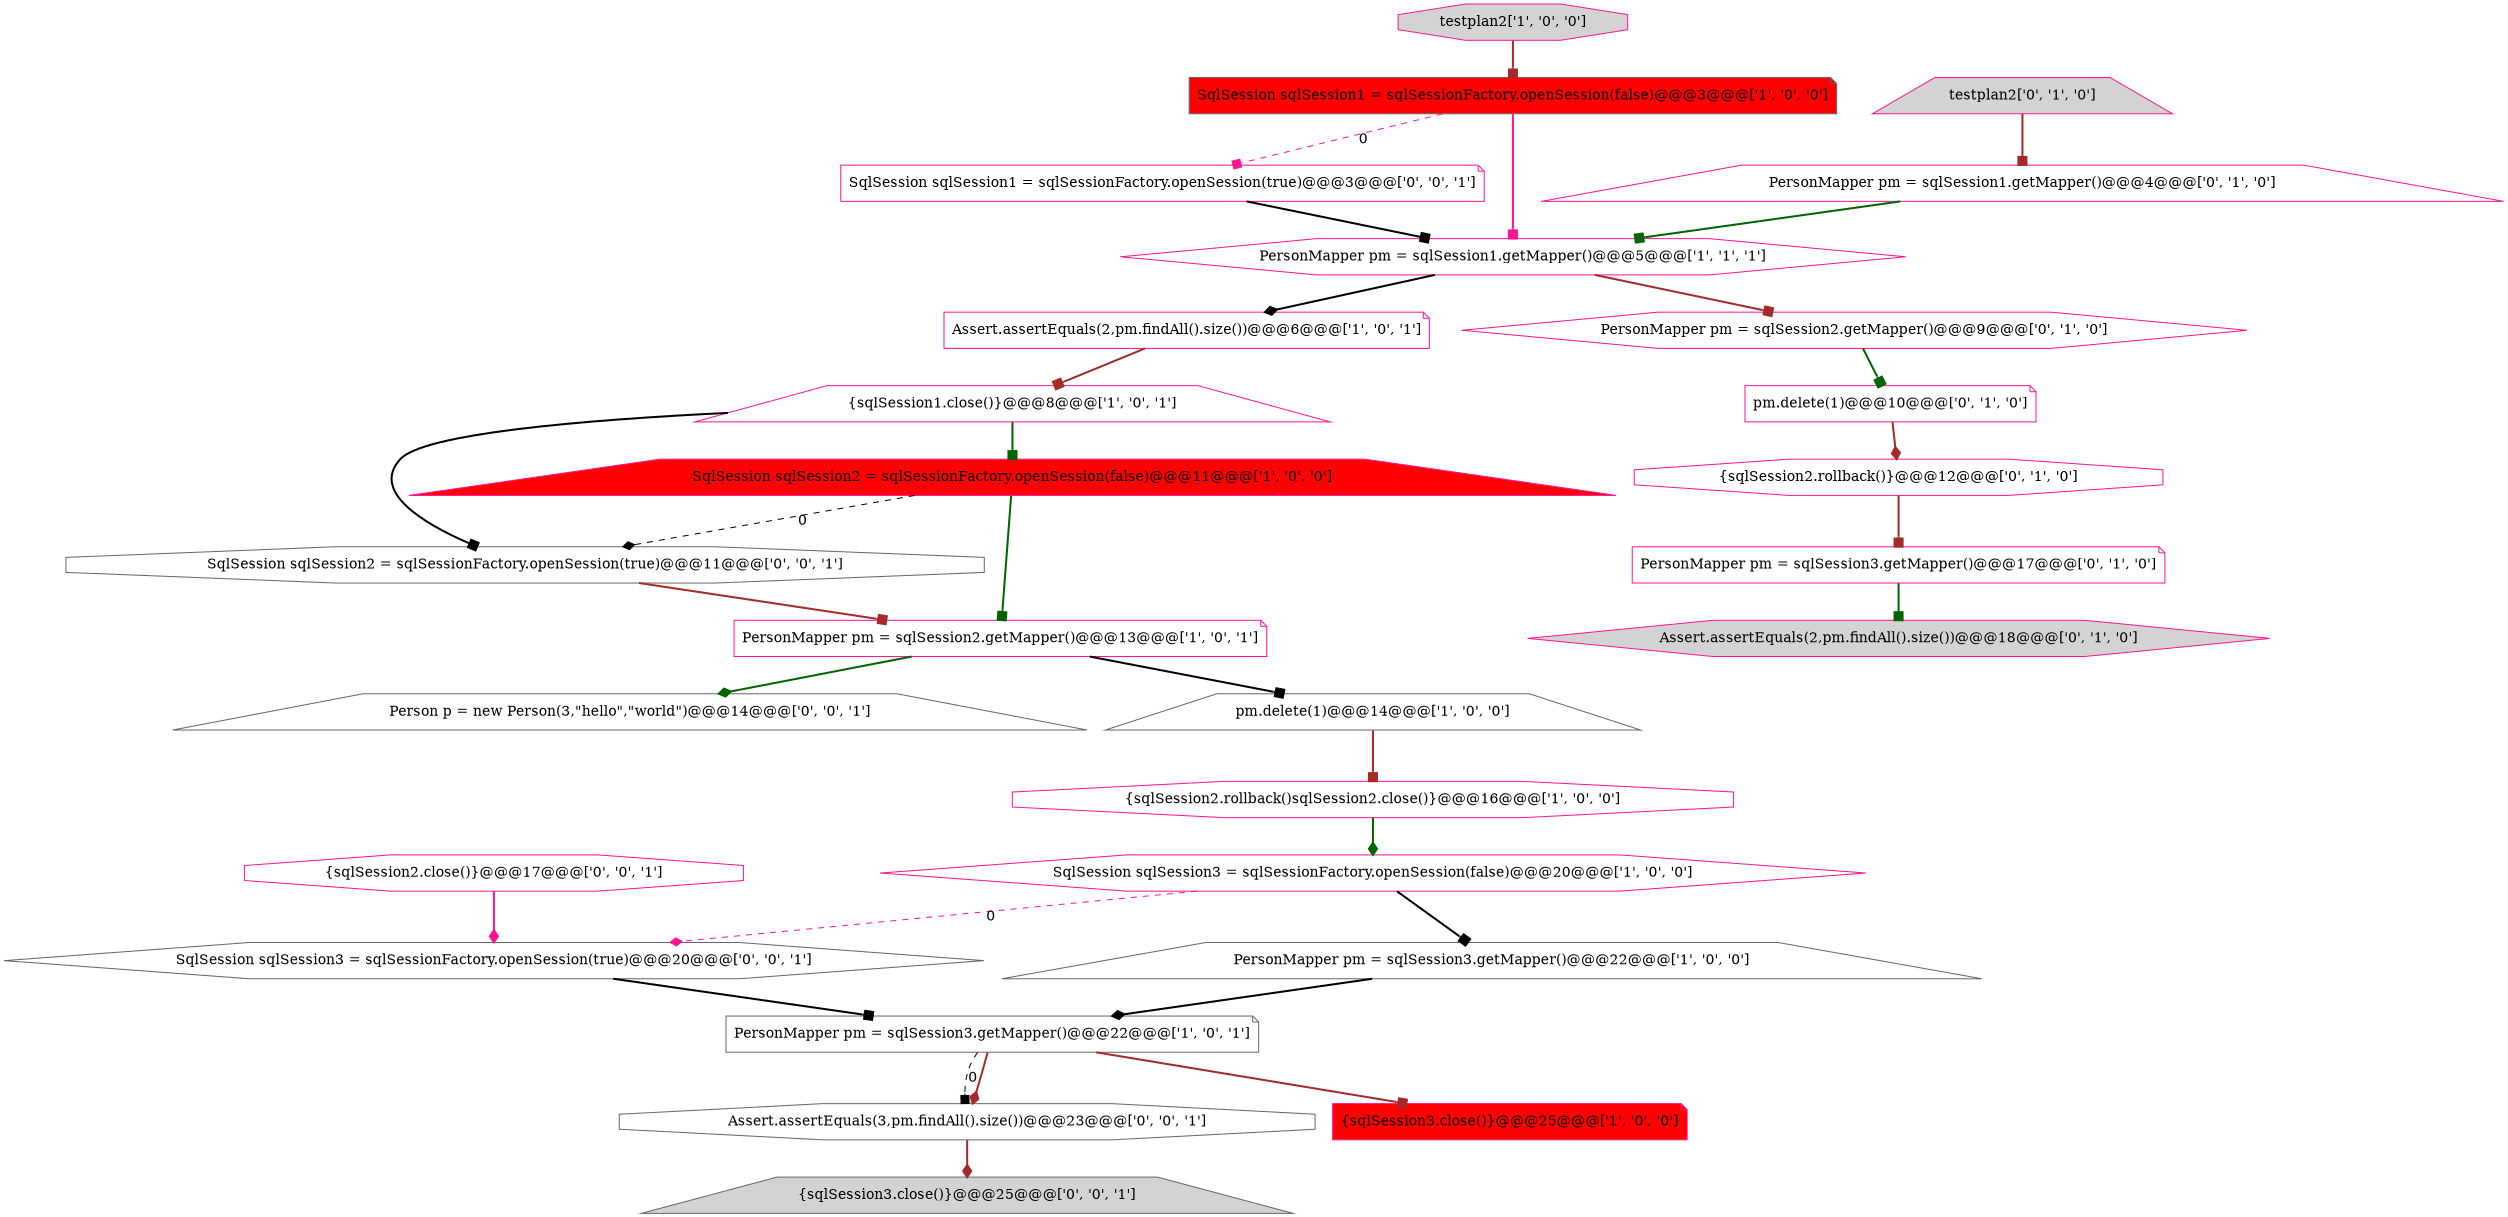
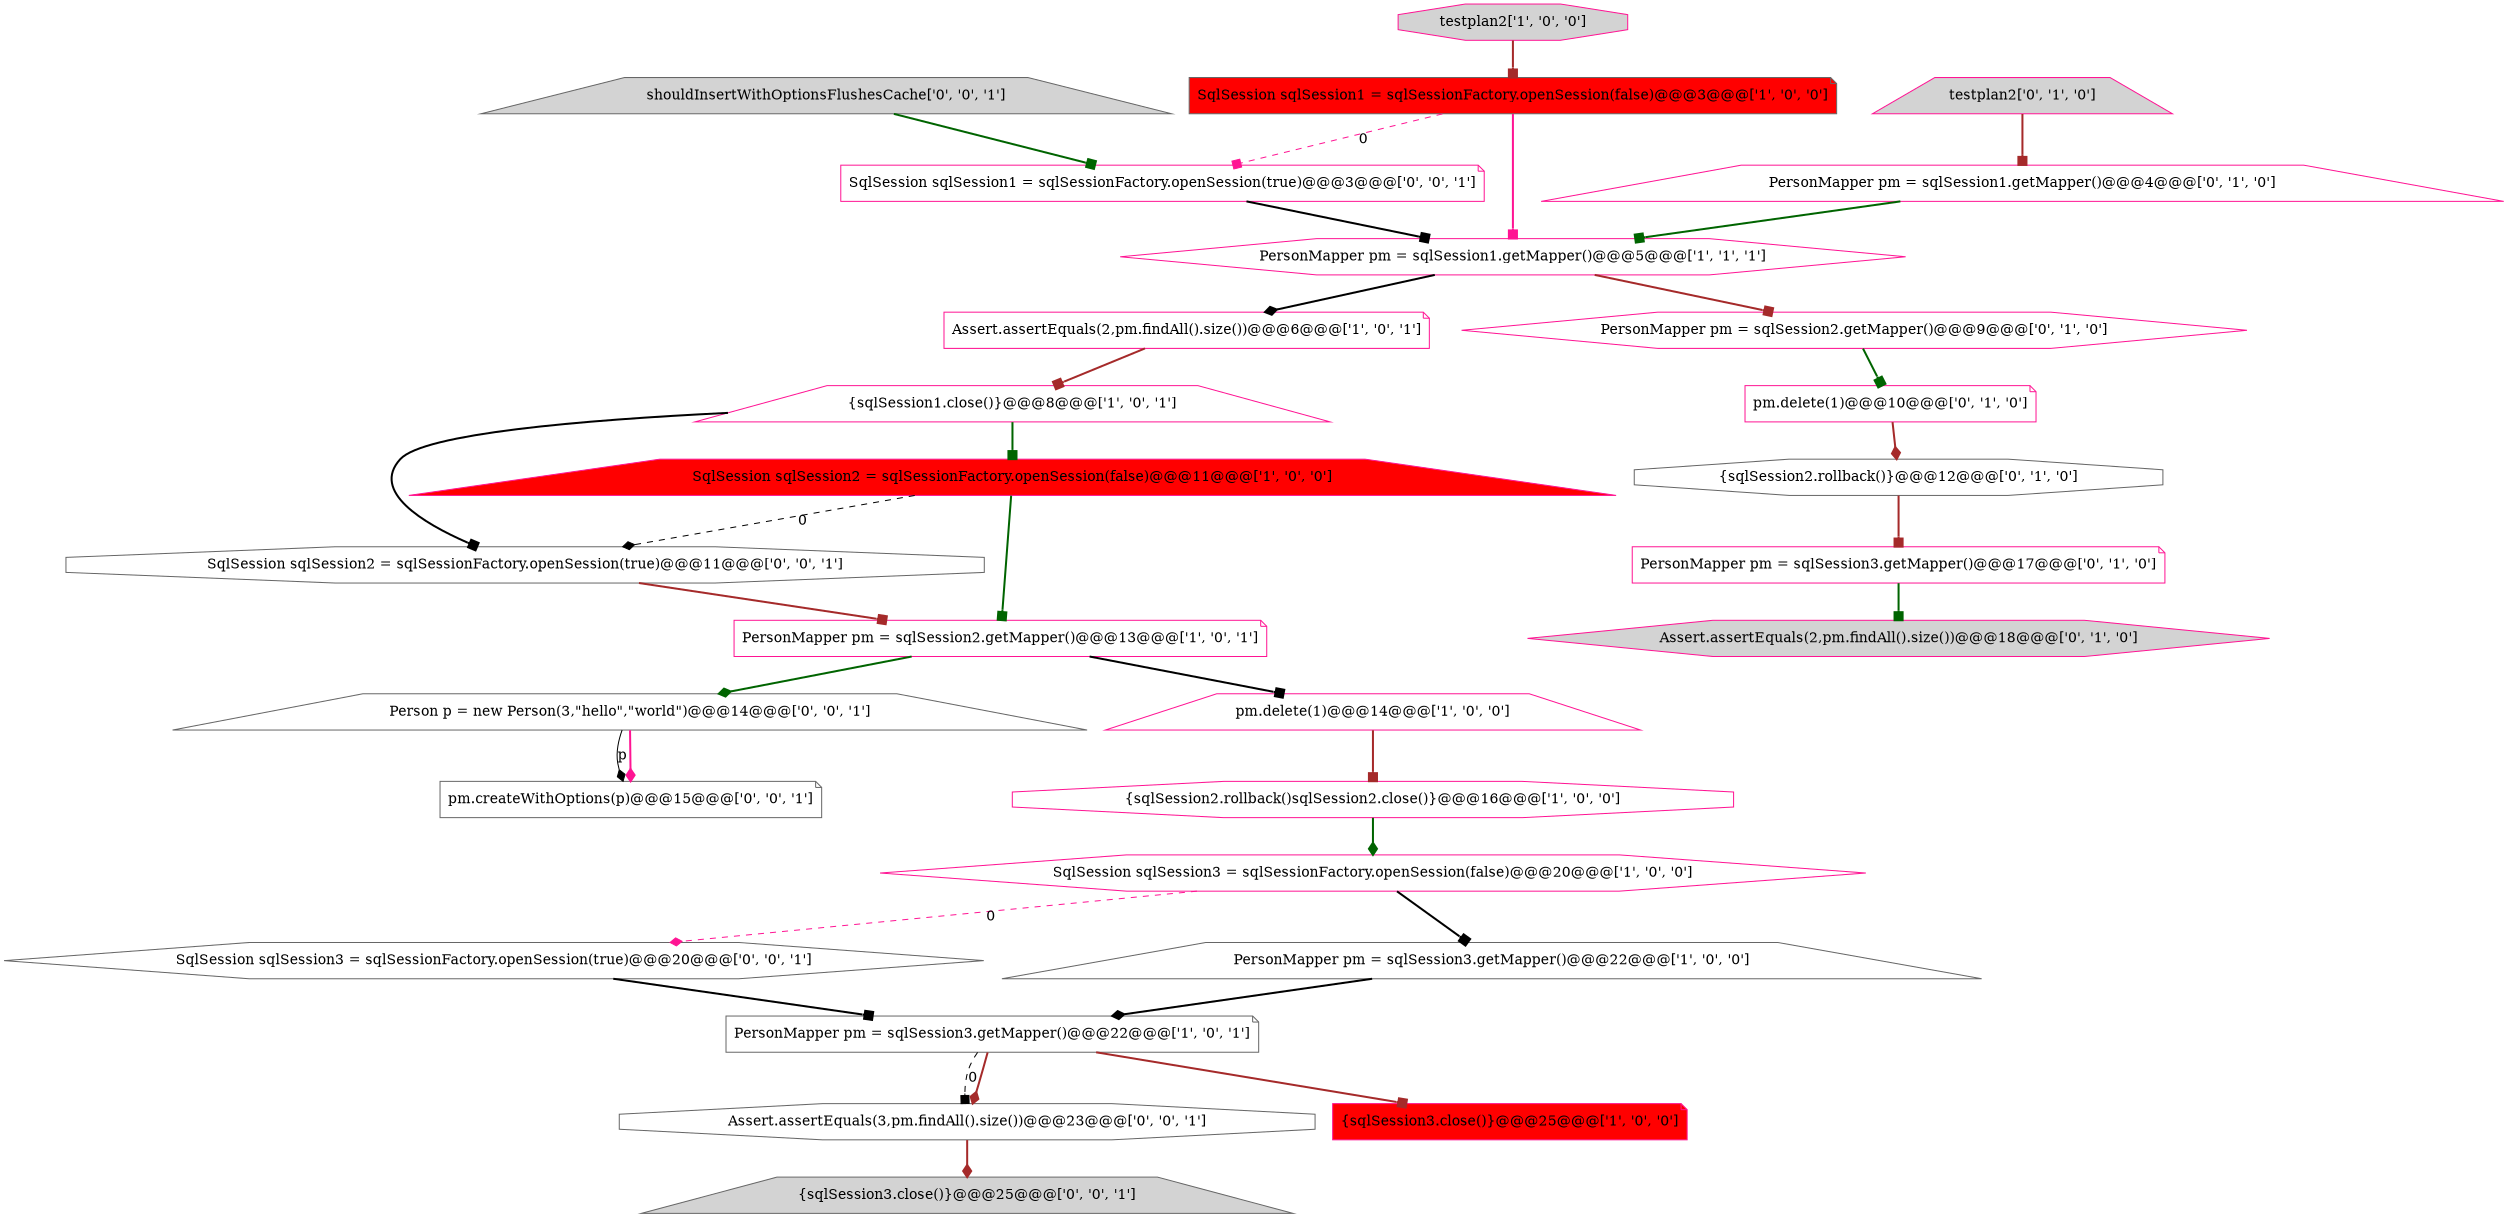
none -> (826, 96)
(1899, 477) -> (1899, 477)
(1373, 712) -> (1373, 712)
none -> (631, 800)
(494, 873) -> none
